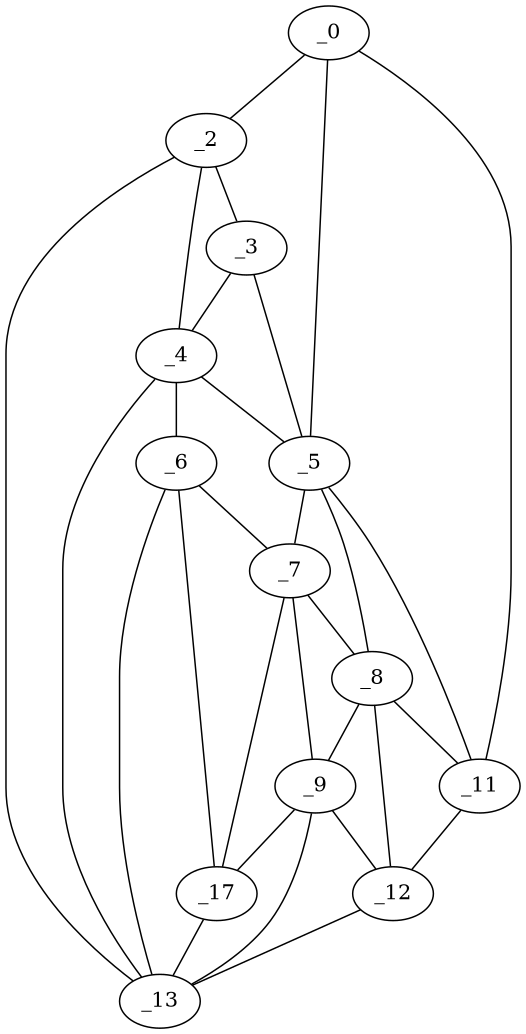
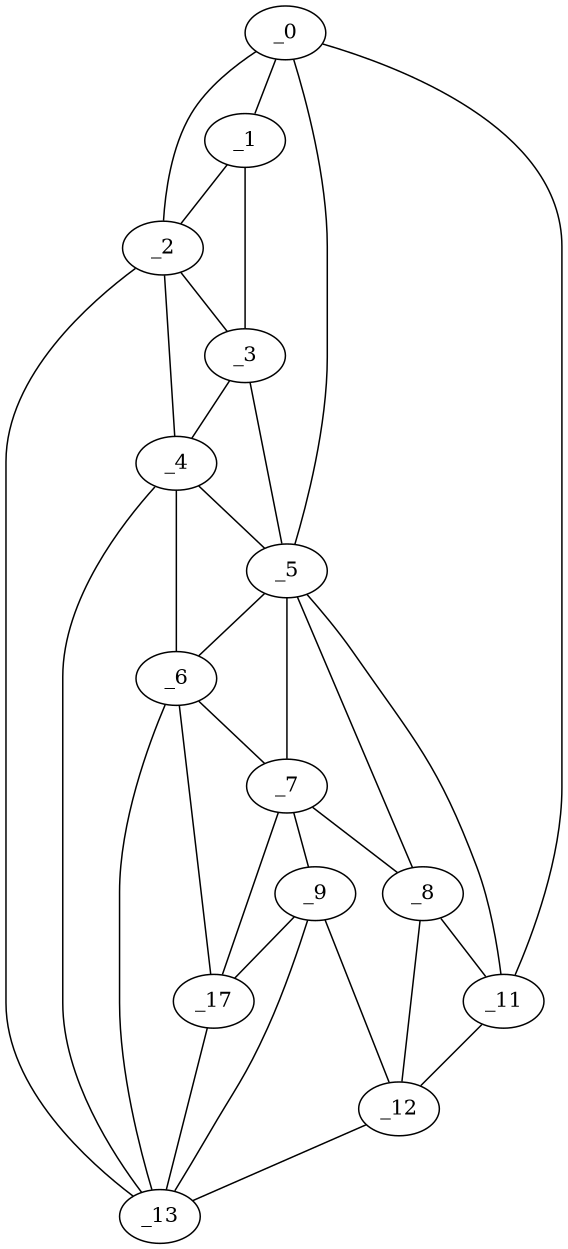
none -> (245, 140)
none -> (232, 625)
(344, 732) -> none
